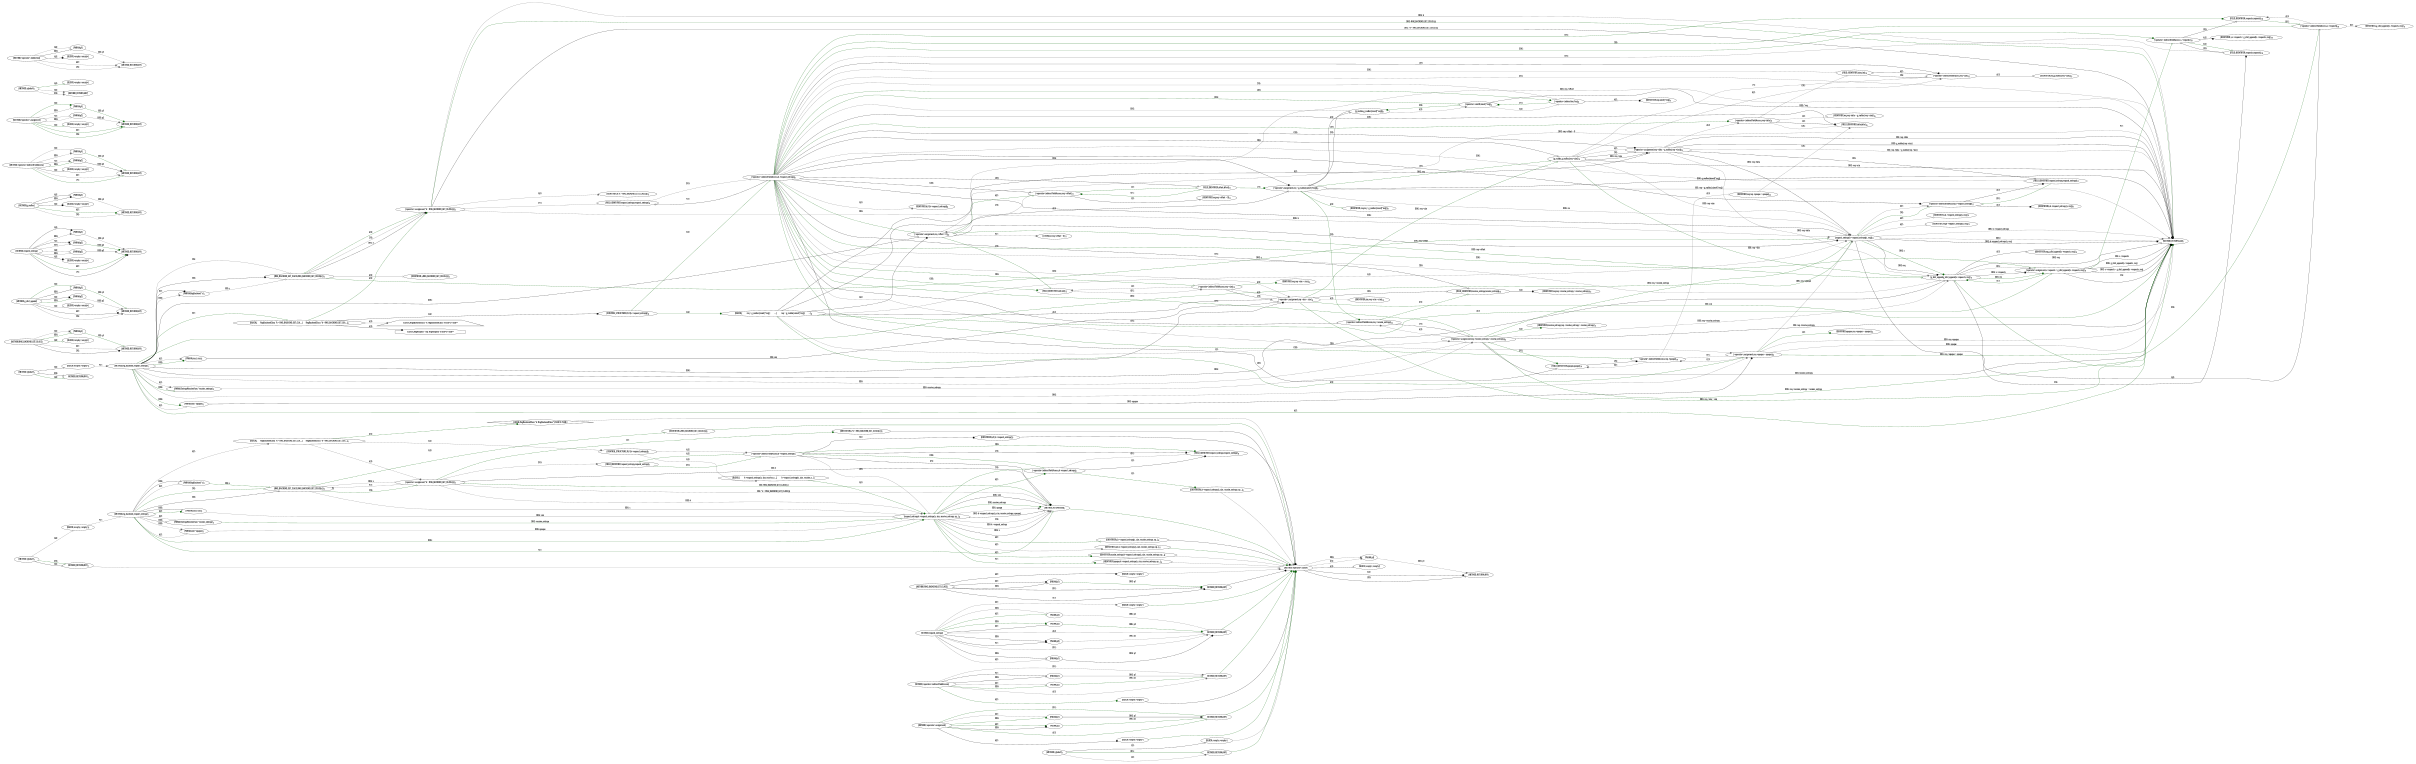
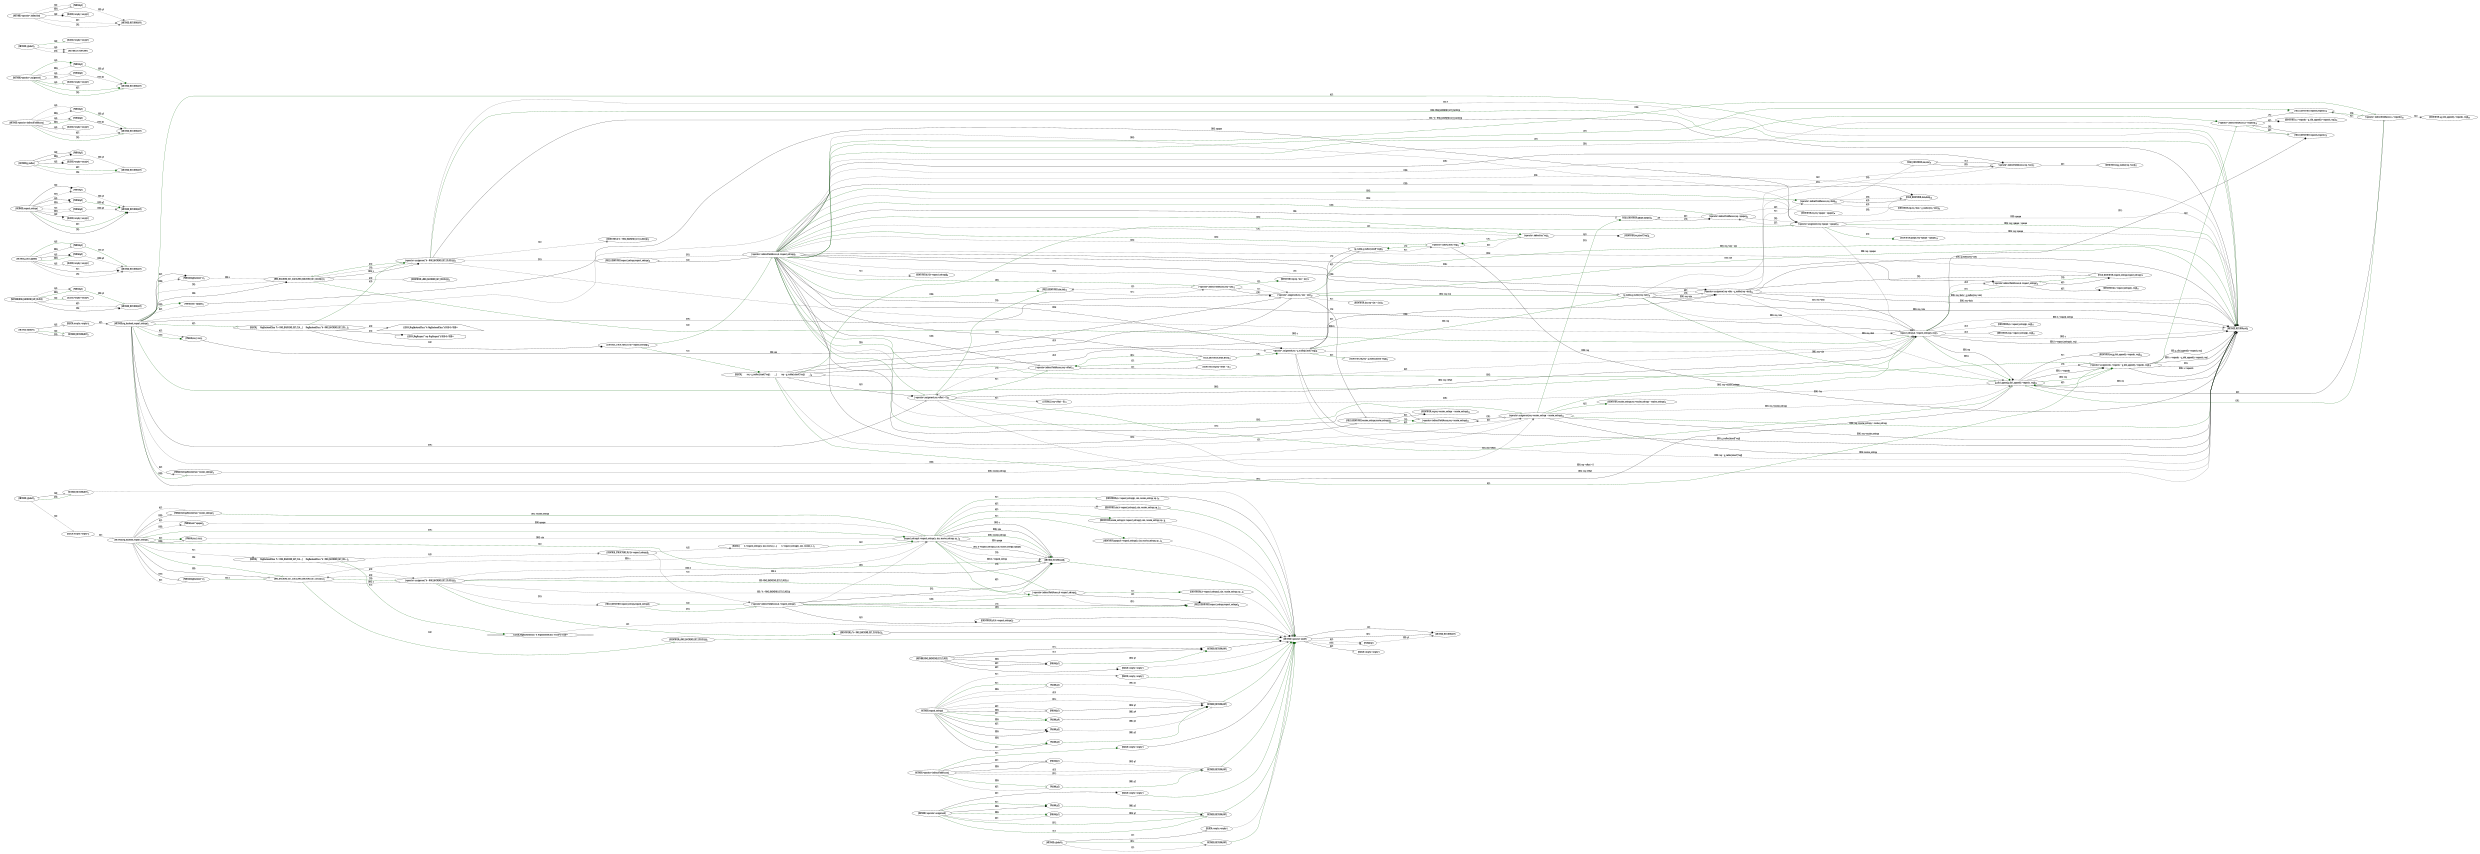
(1331, 255) -> (1406, 421)
none -> (1055, 720)
